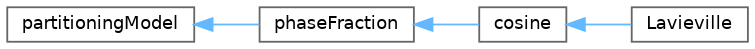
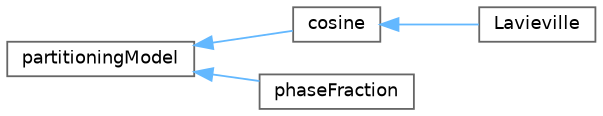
(456, 25) -> (253, 37)
